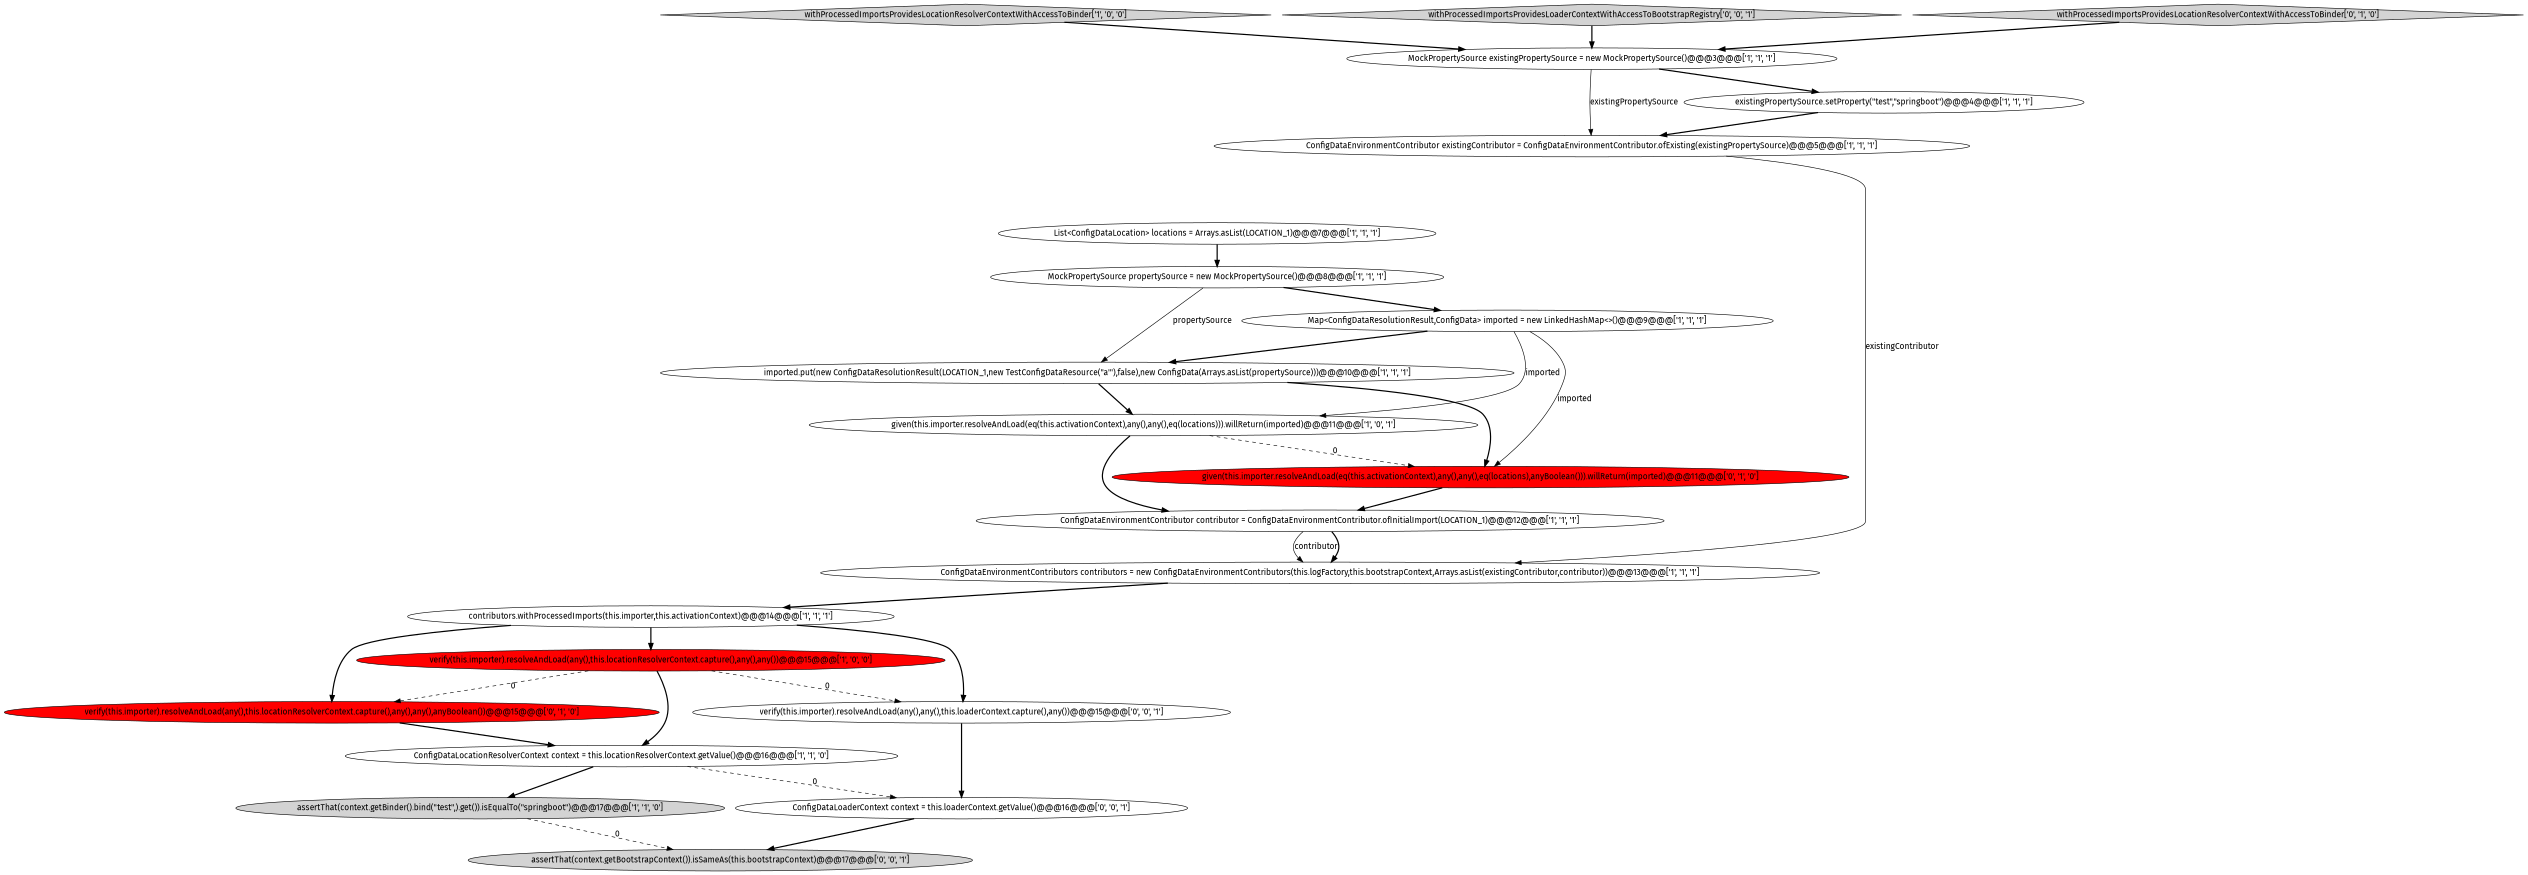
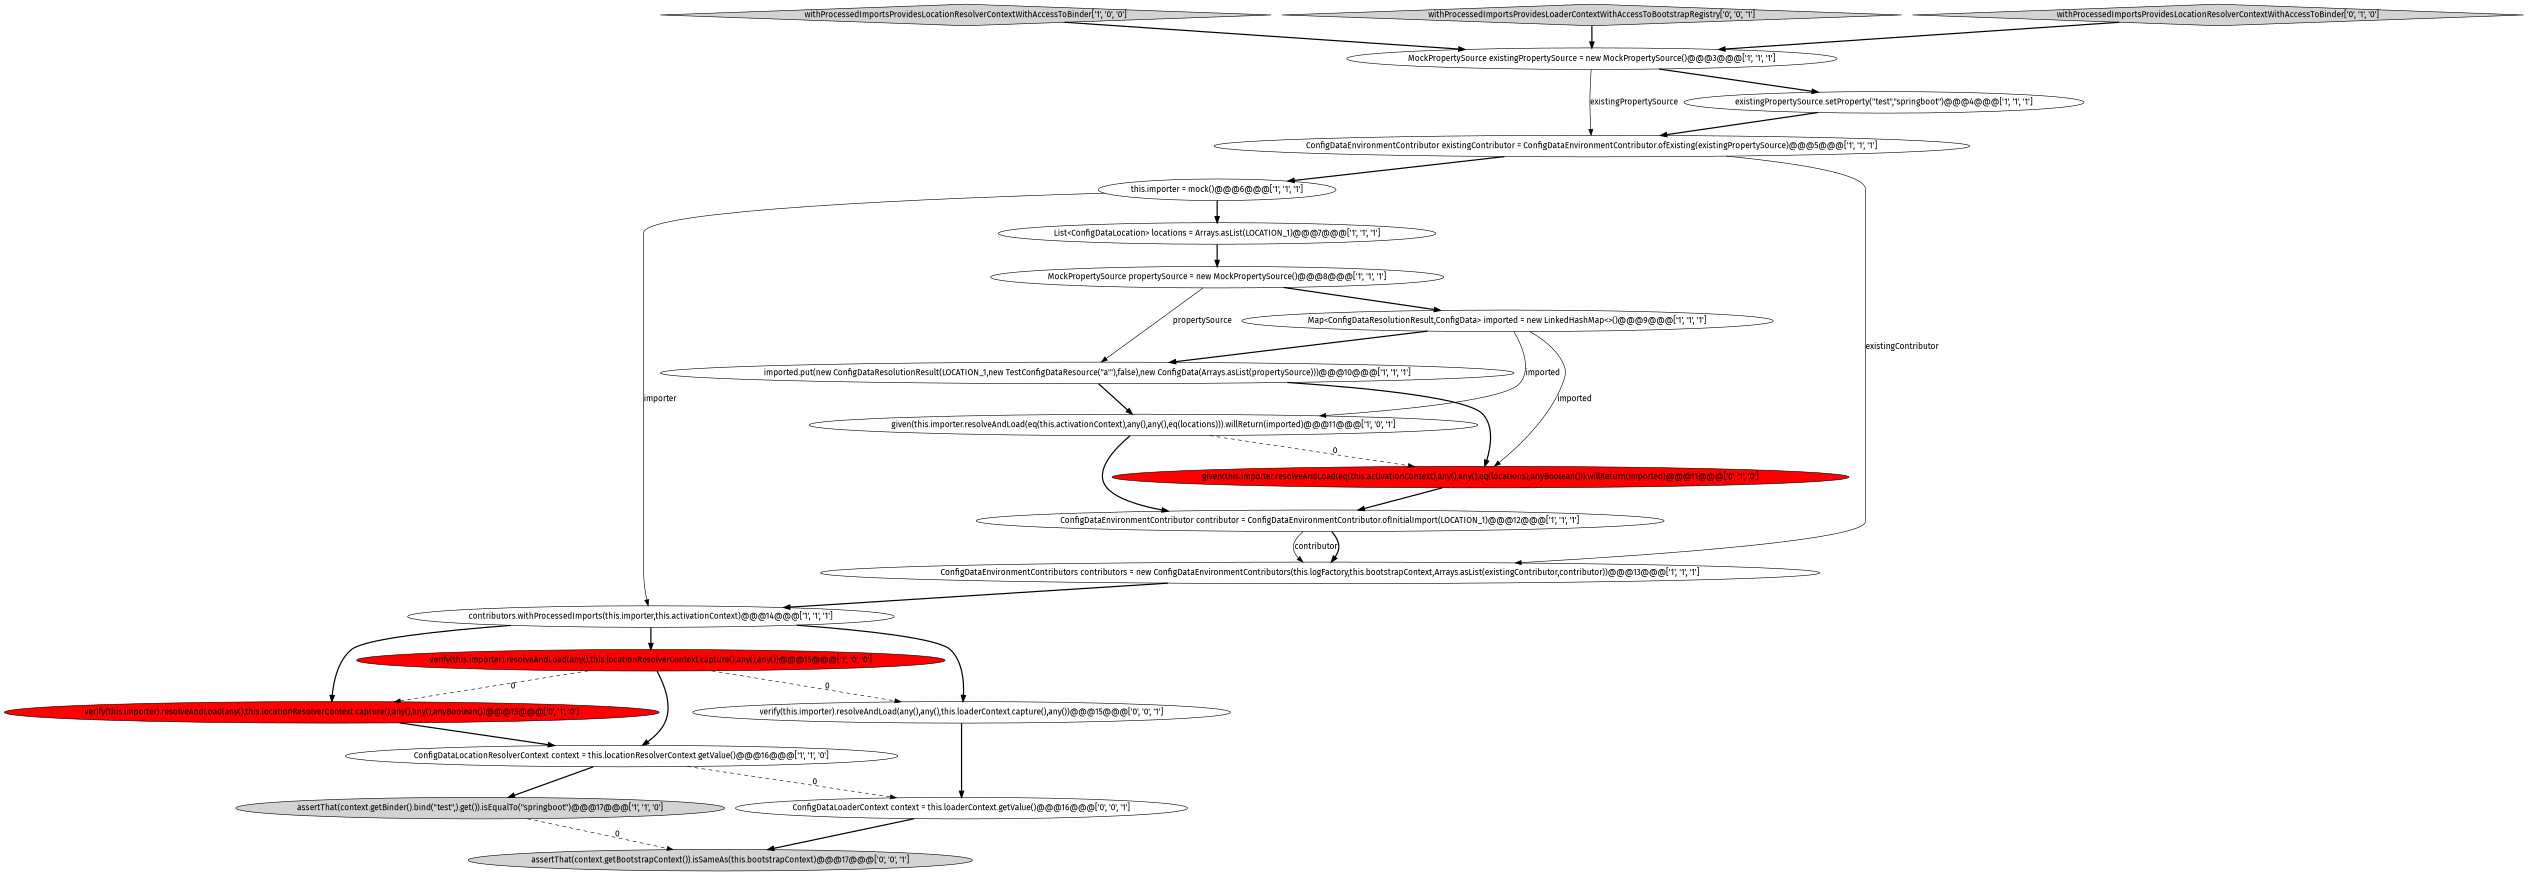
none -> (1217, 190)
